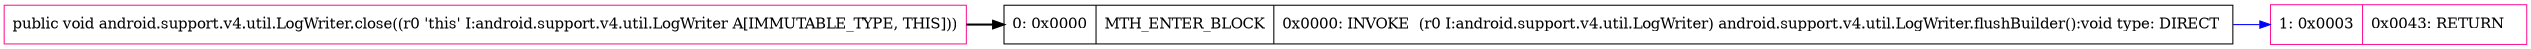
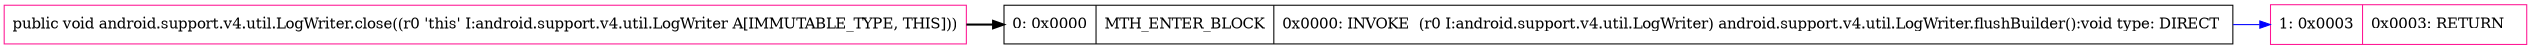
(2445, 24) -> (2445, 24)
